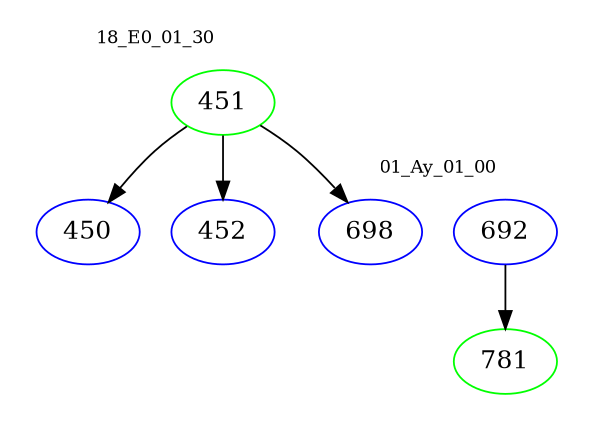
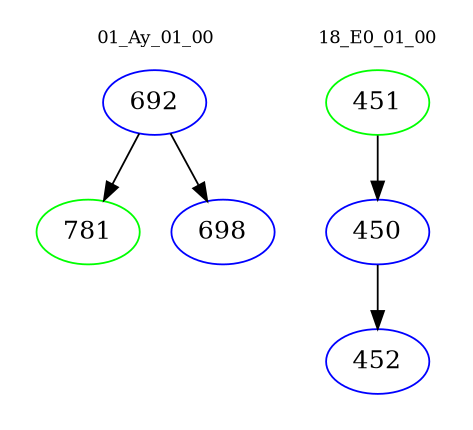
(156, 39) -> (378, 39)
(223, 158) -> (378, 288)
(316, 169) -> (184, 159)
